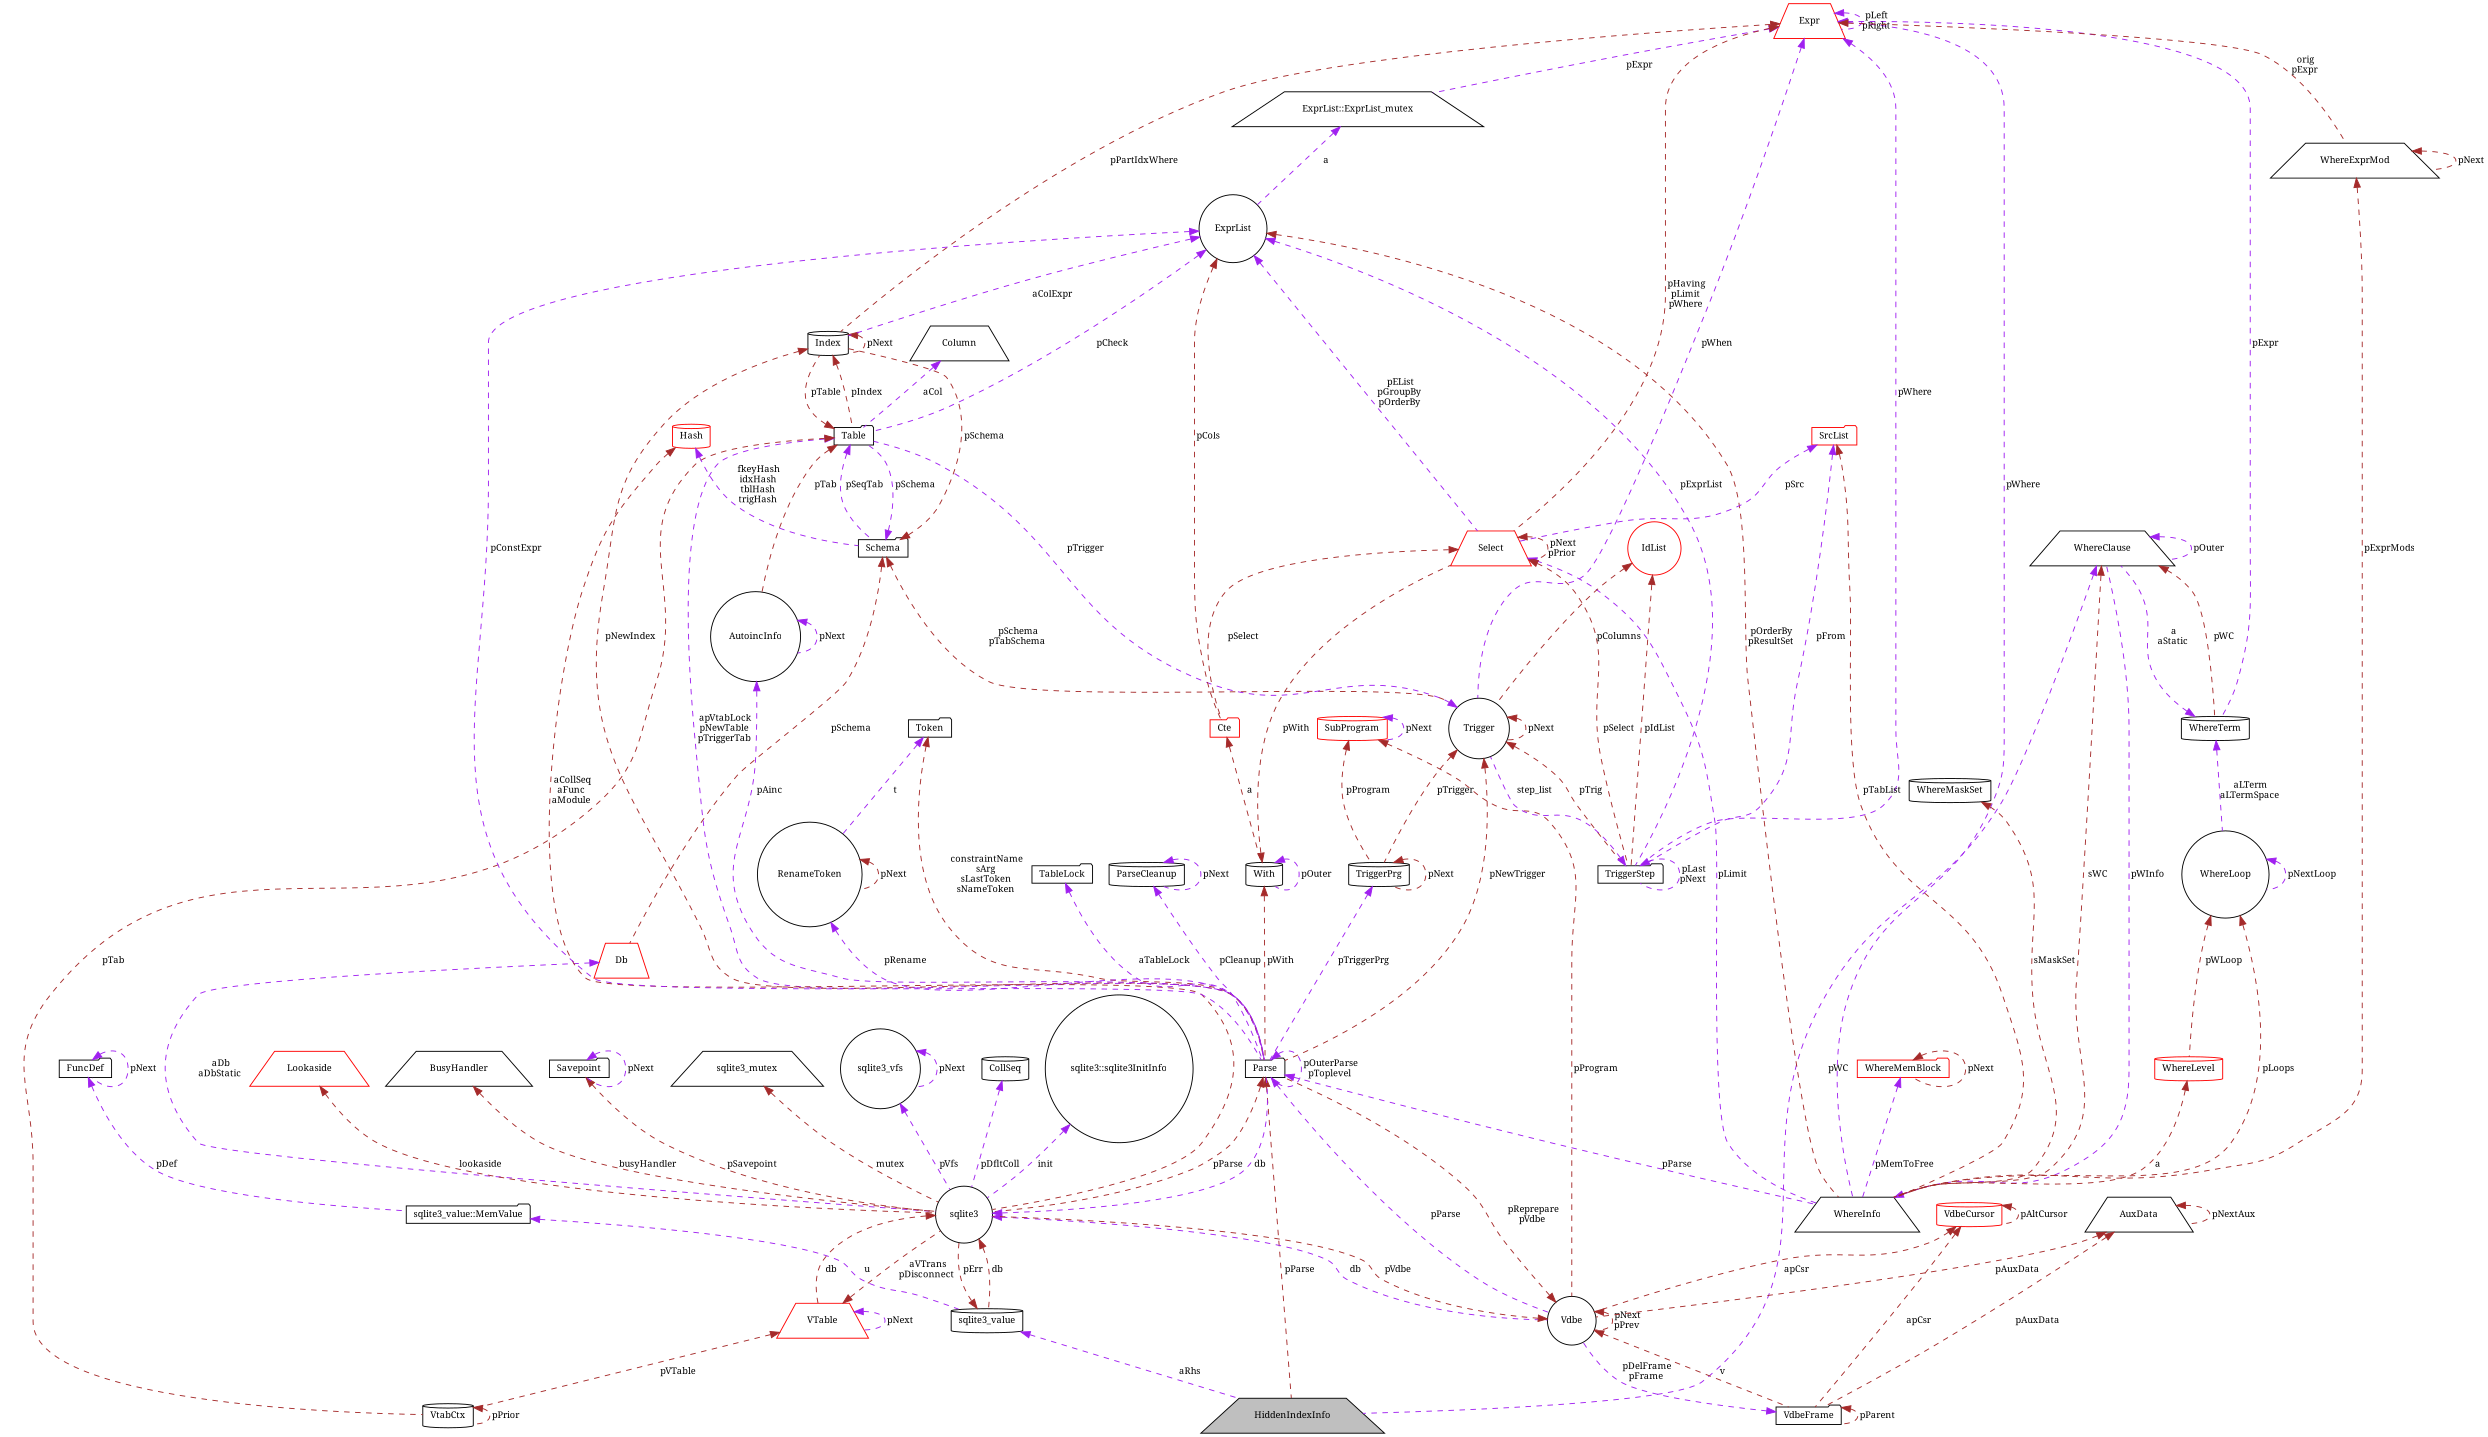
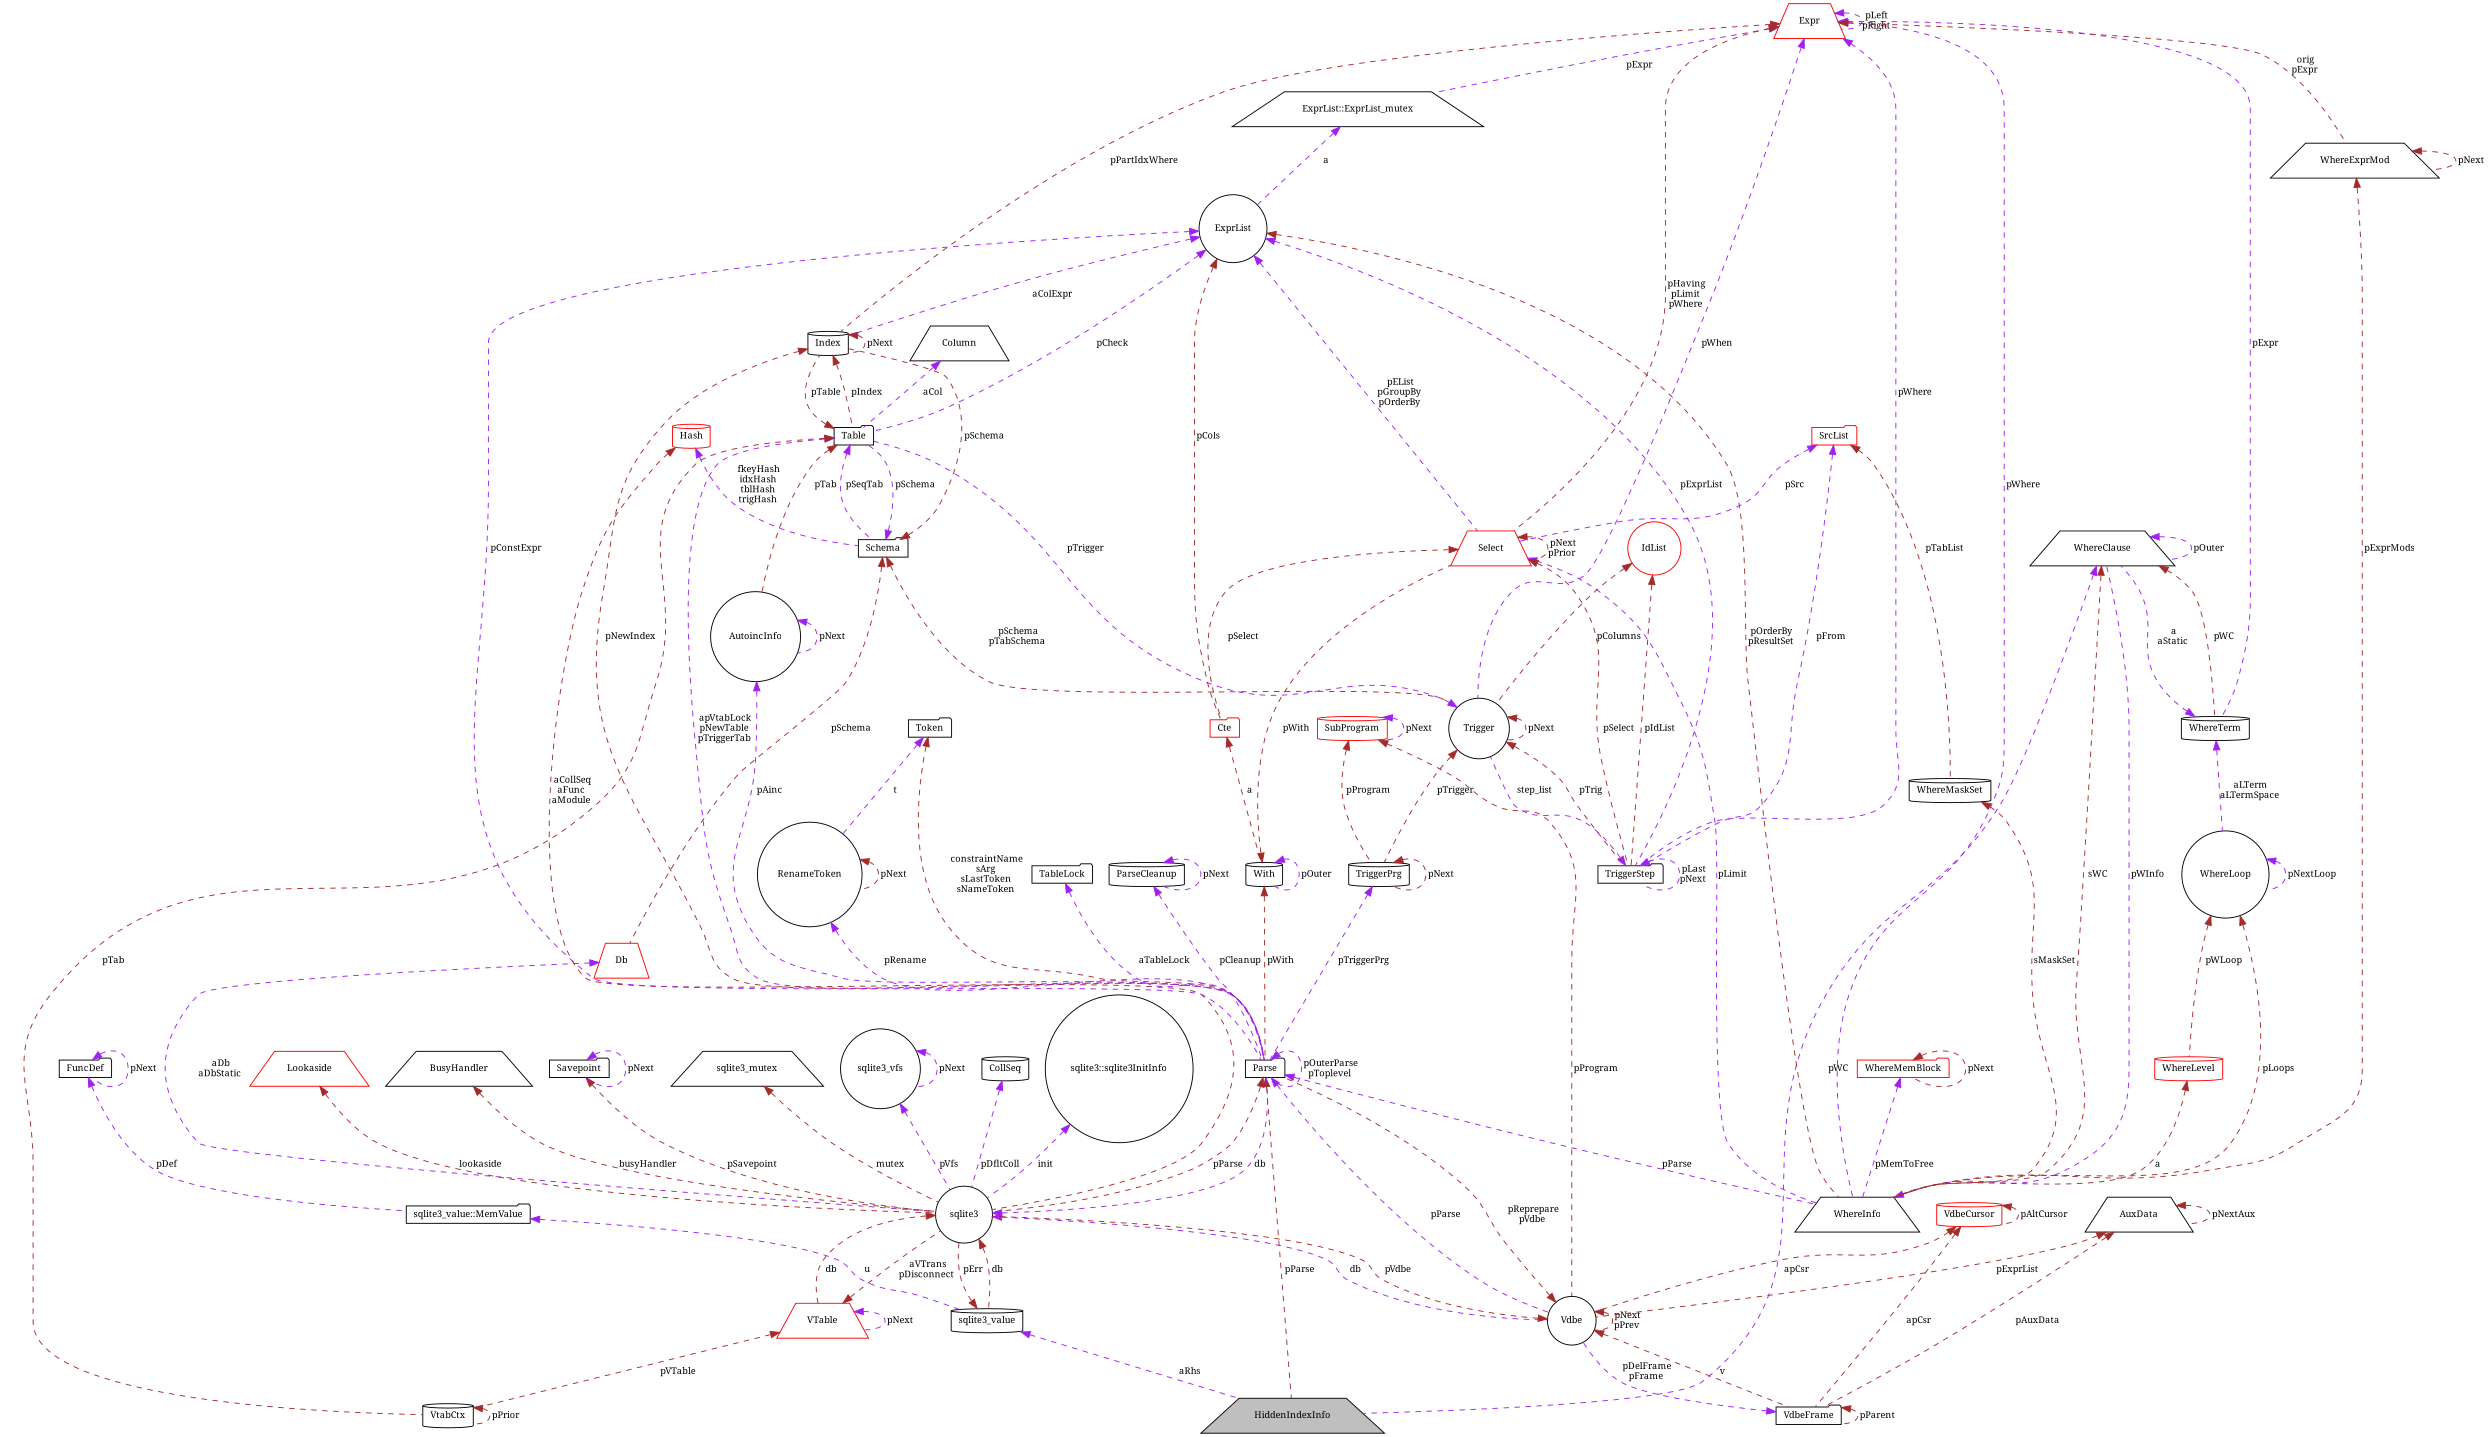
(1904, 874) -> (1932, 605)
(1445, 953) -> none
(2017, 1270) -> (2017, 1270)
